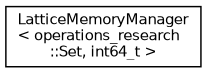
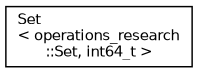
(103, 37) -> (99, 37)
